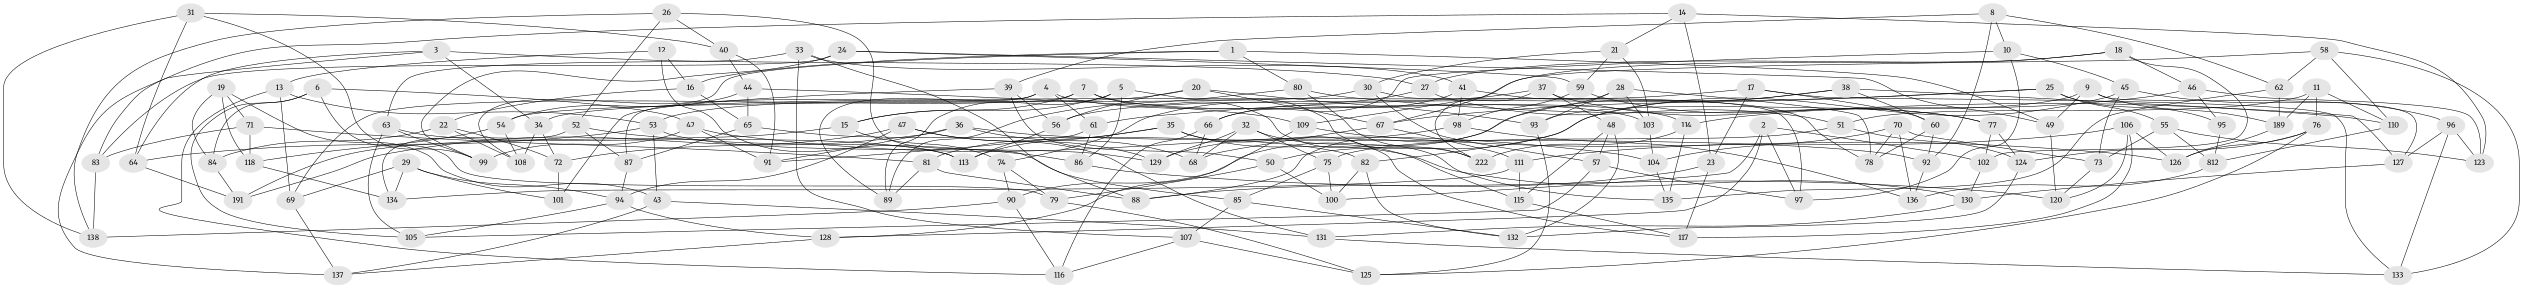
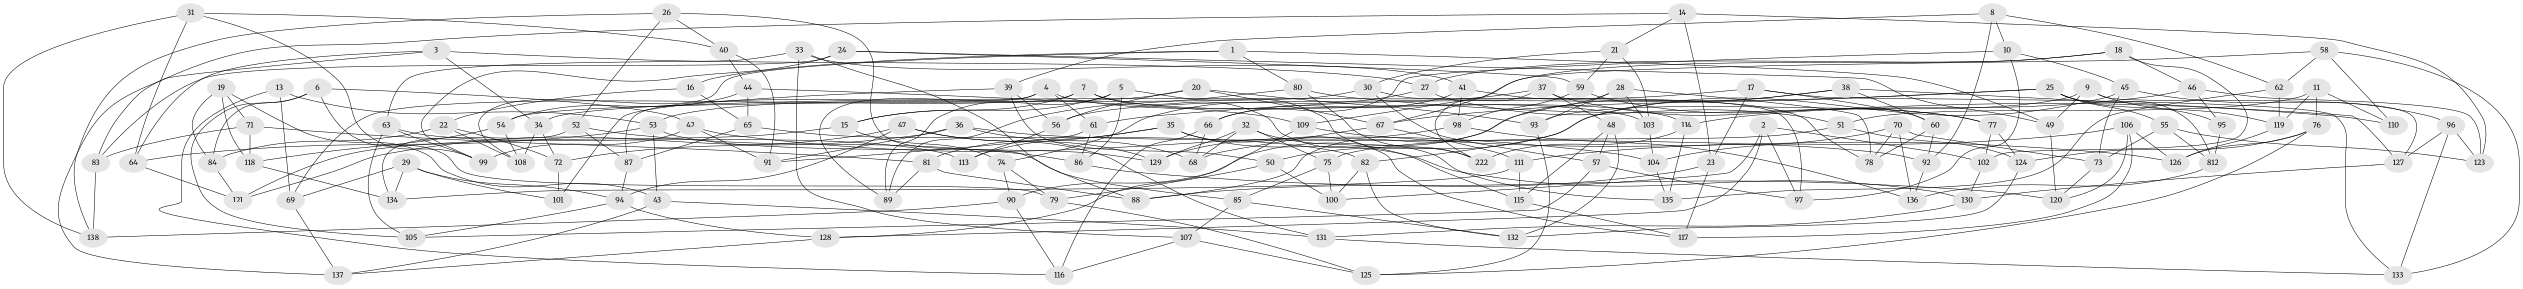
(662, 51) -> none
(2279, 126) -> (2279, 126)
(2315, 142) -> (2182, 116)
(238, 201) -> (238, 201)
